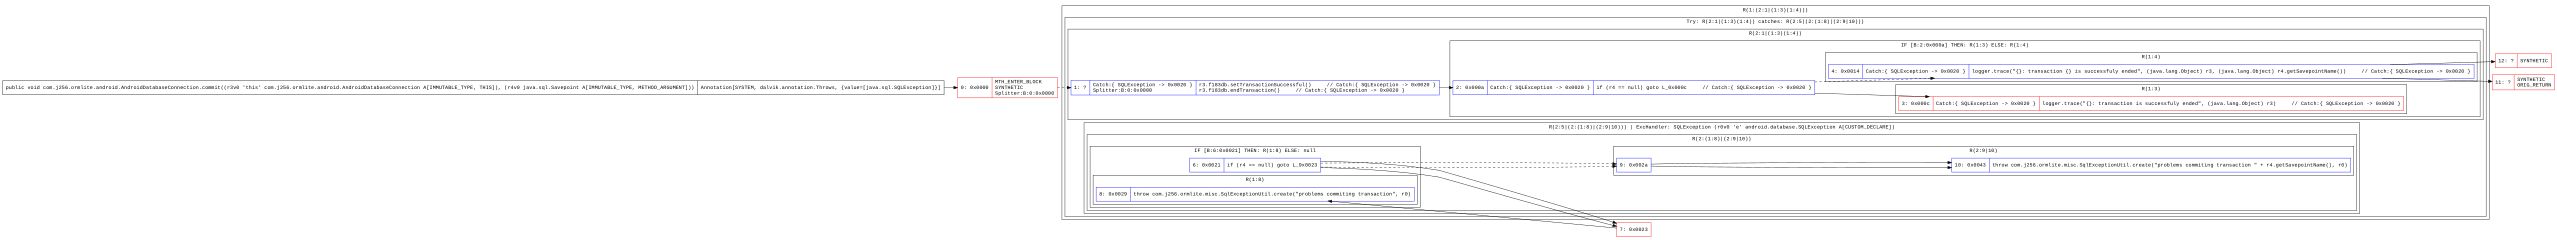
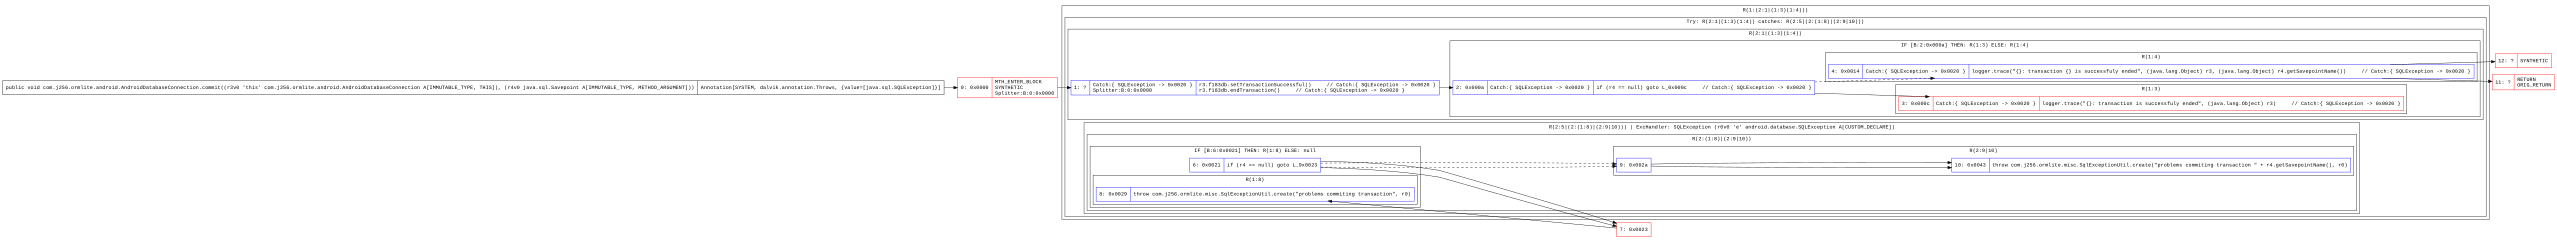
(2531, 79) -> (2527, 79)
(1062, 88) -> (1062, 88)
